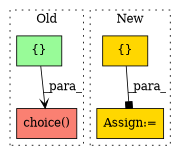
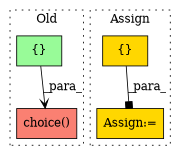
(130, 20) -> (130, 20)
